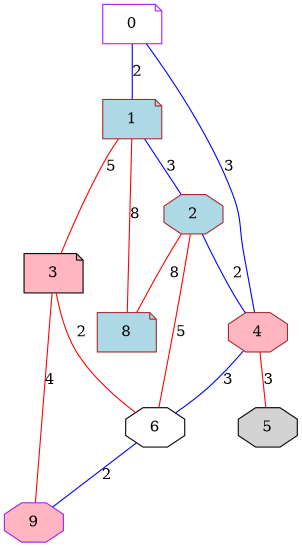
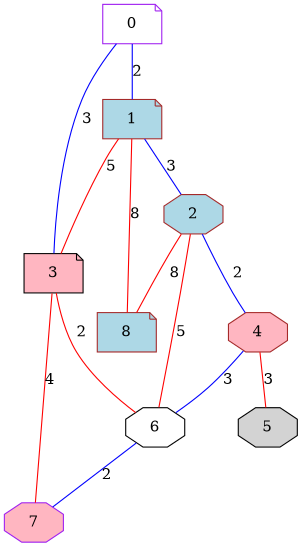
(222, 170) -> (68, 143)
(34, 522) -> (34, 522)
